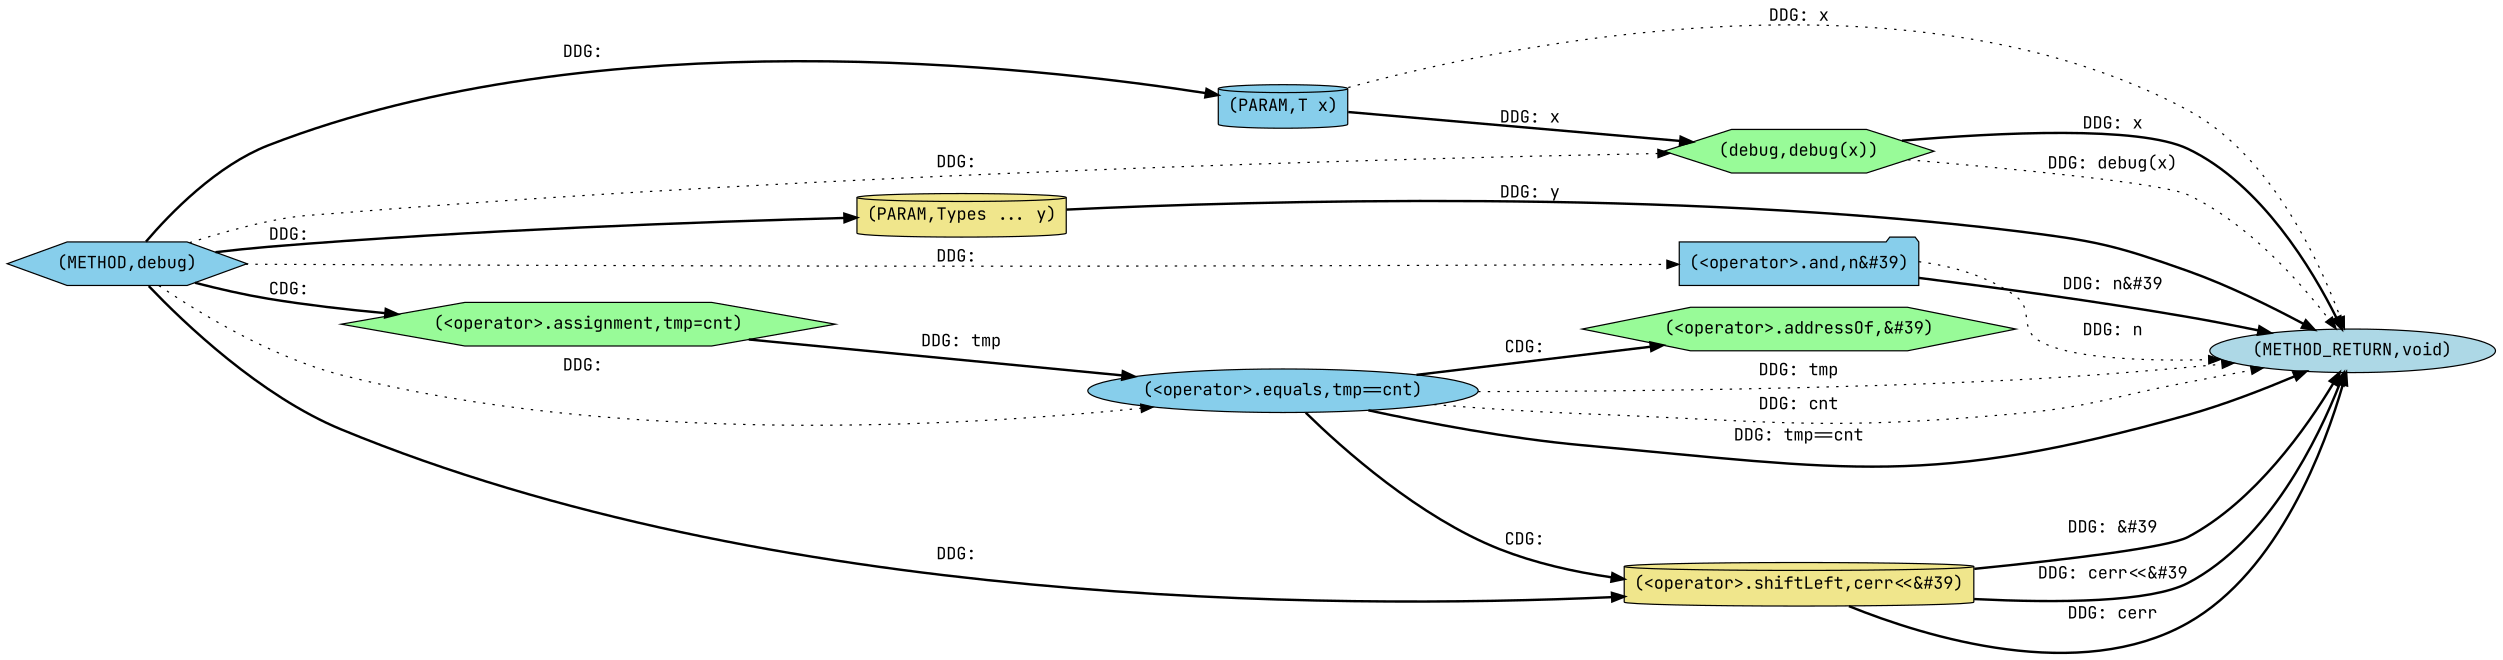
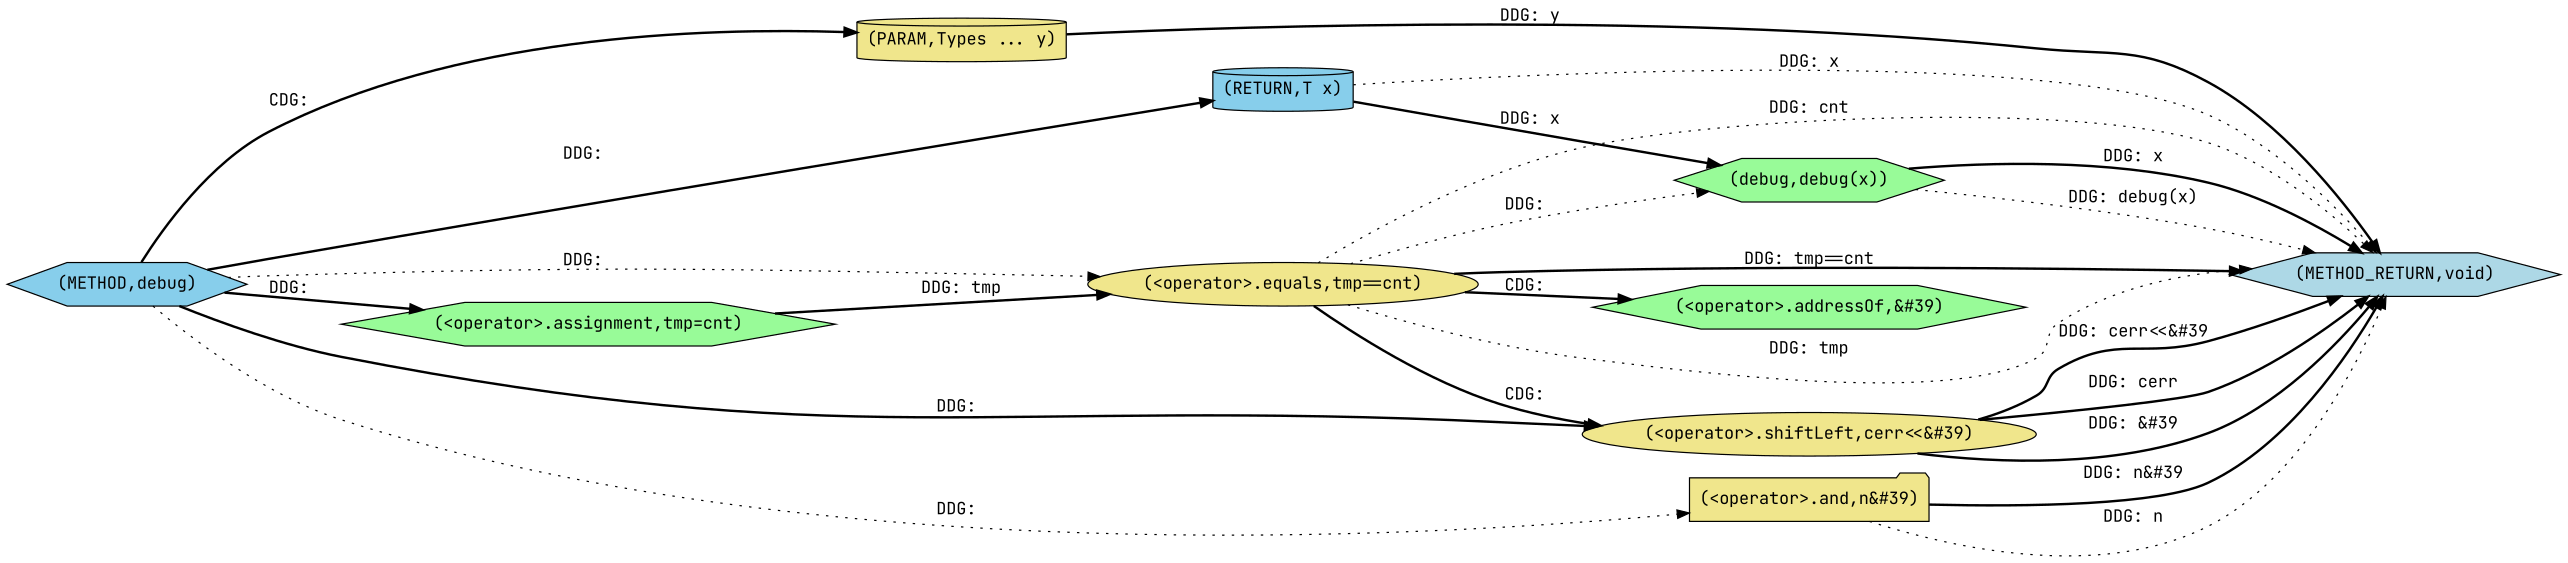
(1283, 106) -> (1283, 90)
(922, 177) -> (1522, 221)
(294, 235) -> (294, 101)
(1799, 264) -> (1809, 500)
(294, 290) -> (294, 289)
(2353, 351) -> (2395, 275)
(1283, 391) -> (1283, 284)
(1799, 584) -> (1809, 434)
